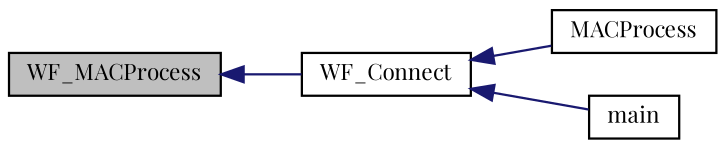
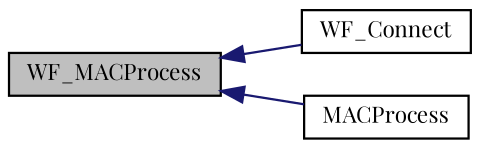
(522, 51) -> (274, 99)
(634, 117) -> none
